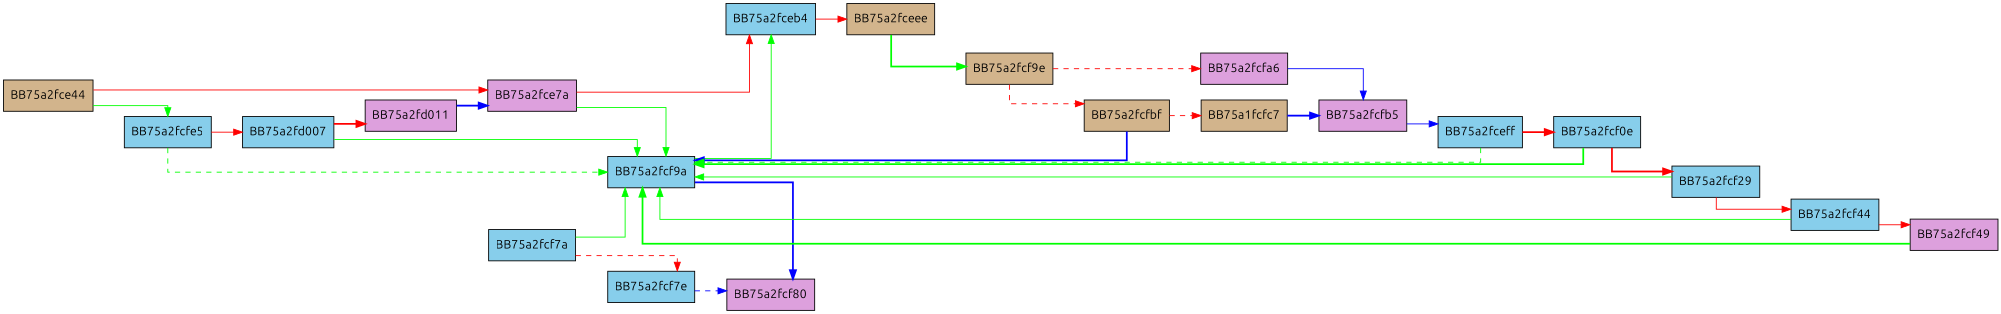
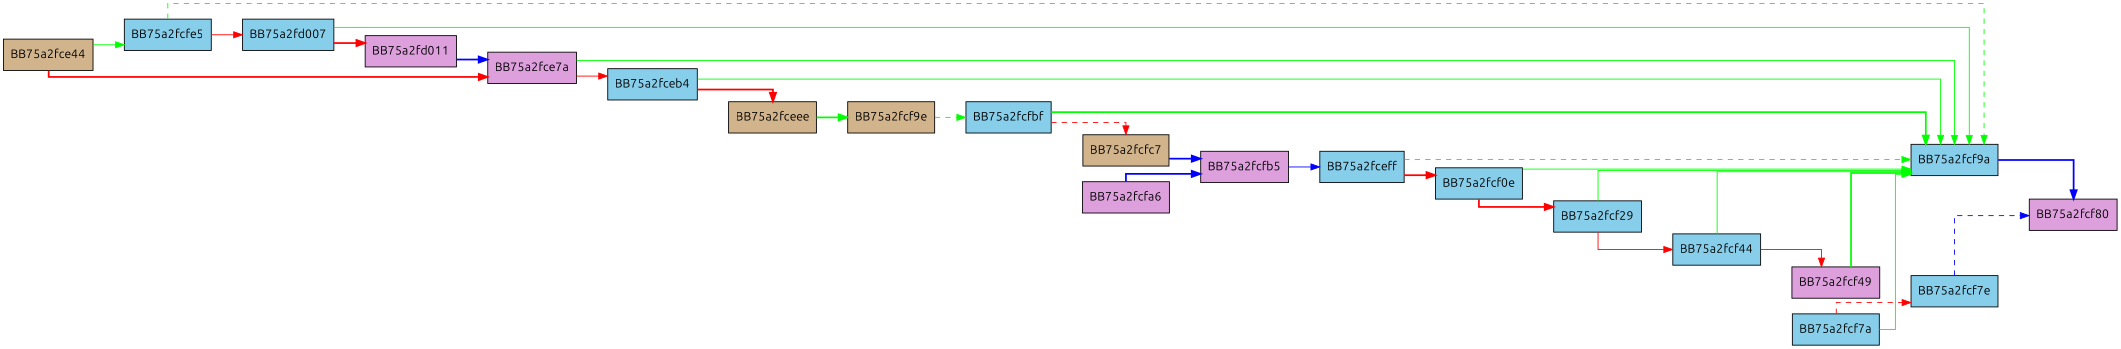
(827, 19) -> (737, 90)
(1122, 69) -> none
(1337, 69) -> (1155, 174)
(286, 90) -> (261, 77)
(1033, 104) -> (946, 117)
(1127, 116) -> (1009, 117)
(1244, 116) -> (1126, 150)
(771, 139) -> (1347, 79)
(930, 160) -> (1500, 112)
(1151, 164) -> (1712, 169)
